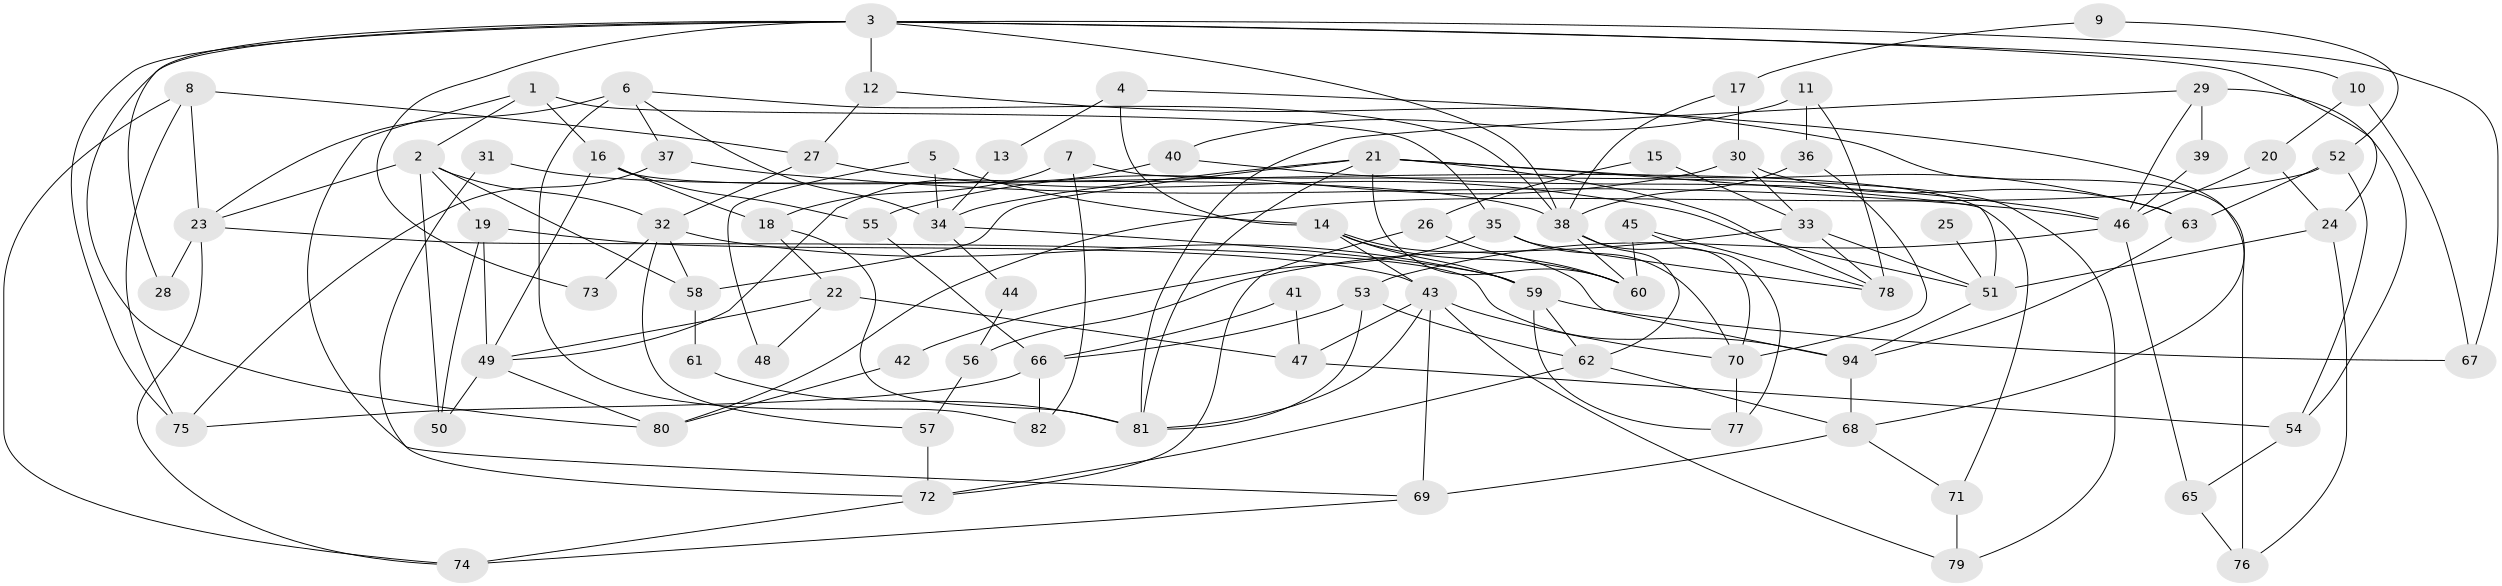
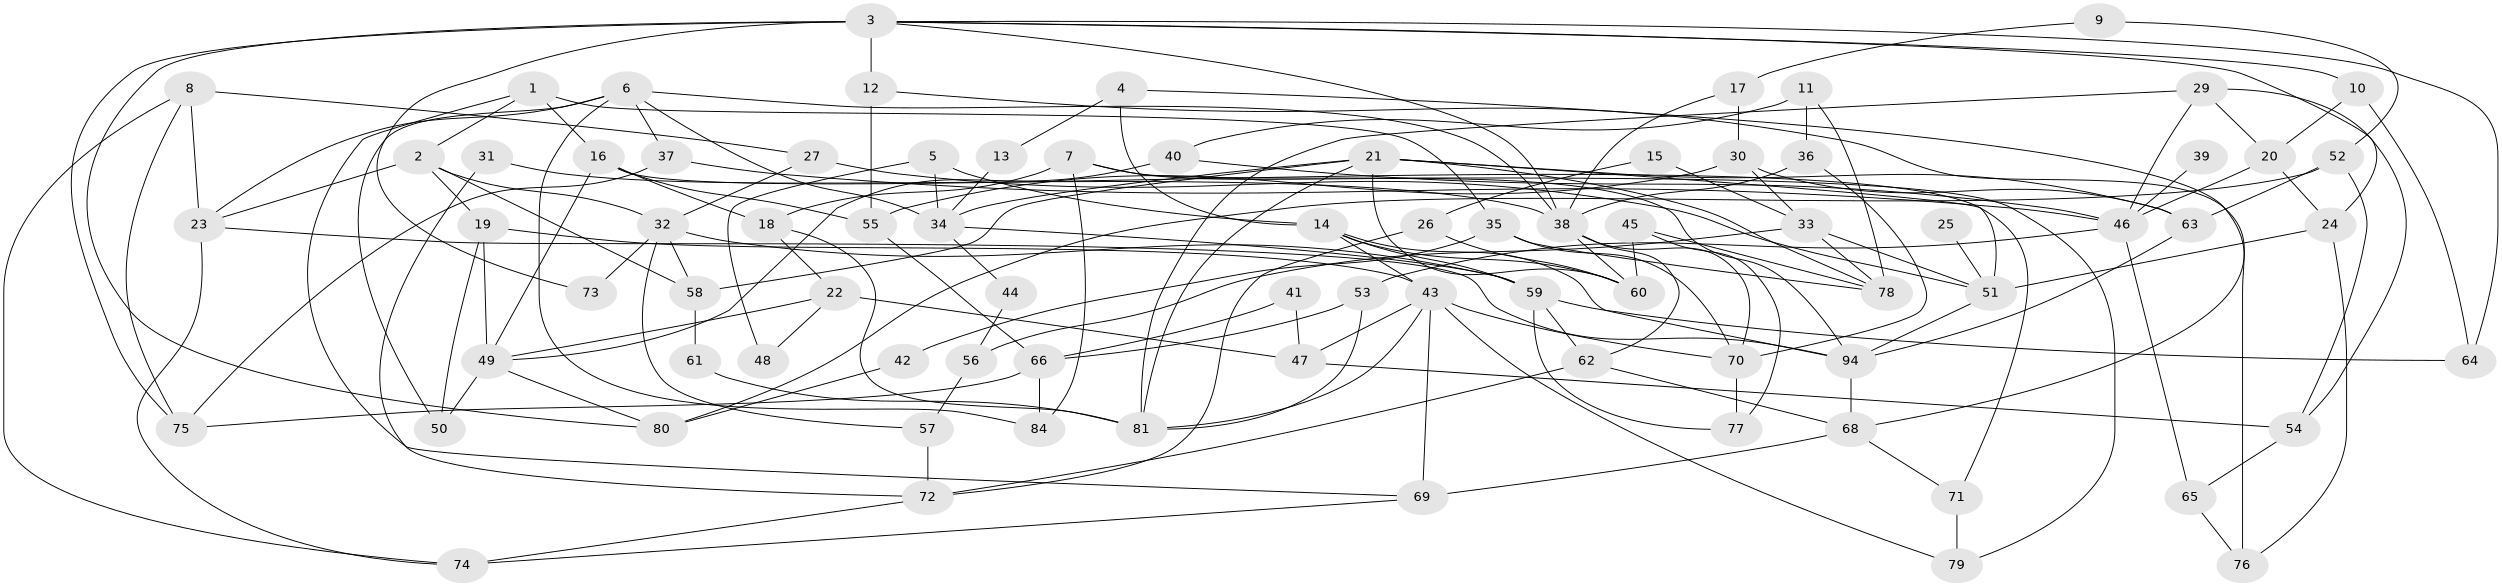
(842, 123) -> (871, 157)
(2202, 123) -> (2236, 123)
none -> (1684, 230)
(164, 293) -> none
(429, 293) -> (364, 182)
(1458, 330) -> none
(2471, 361) -> (2471, 361)
(1039, 429) -> (1039, 429)
